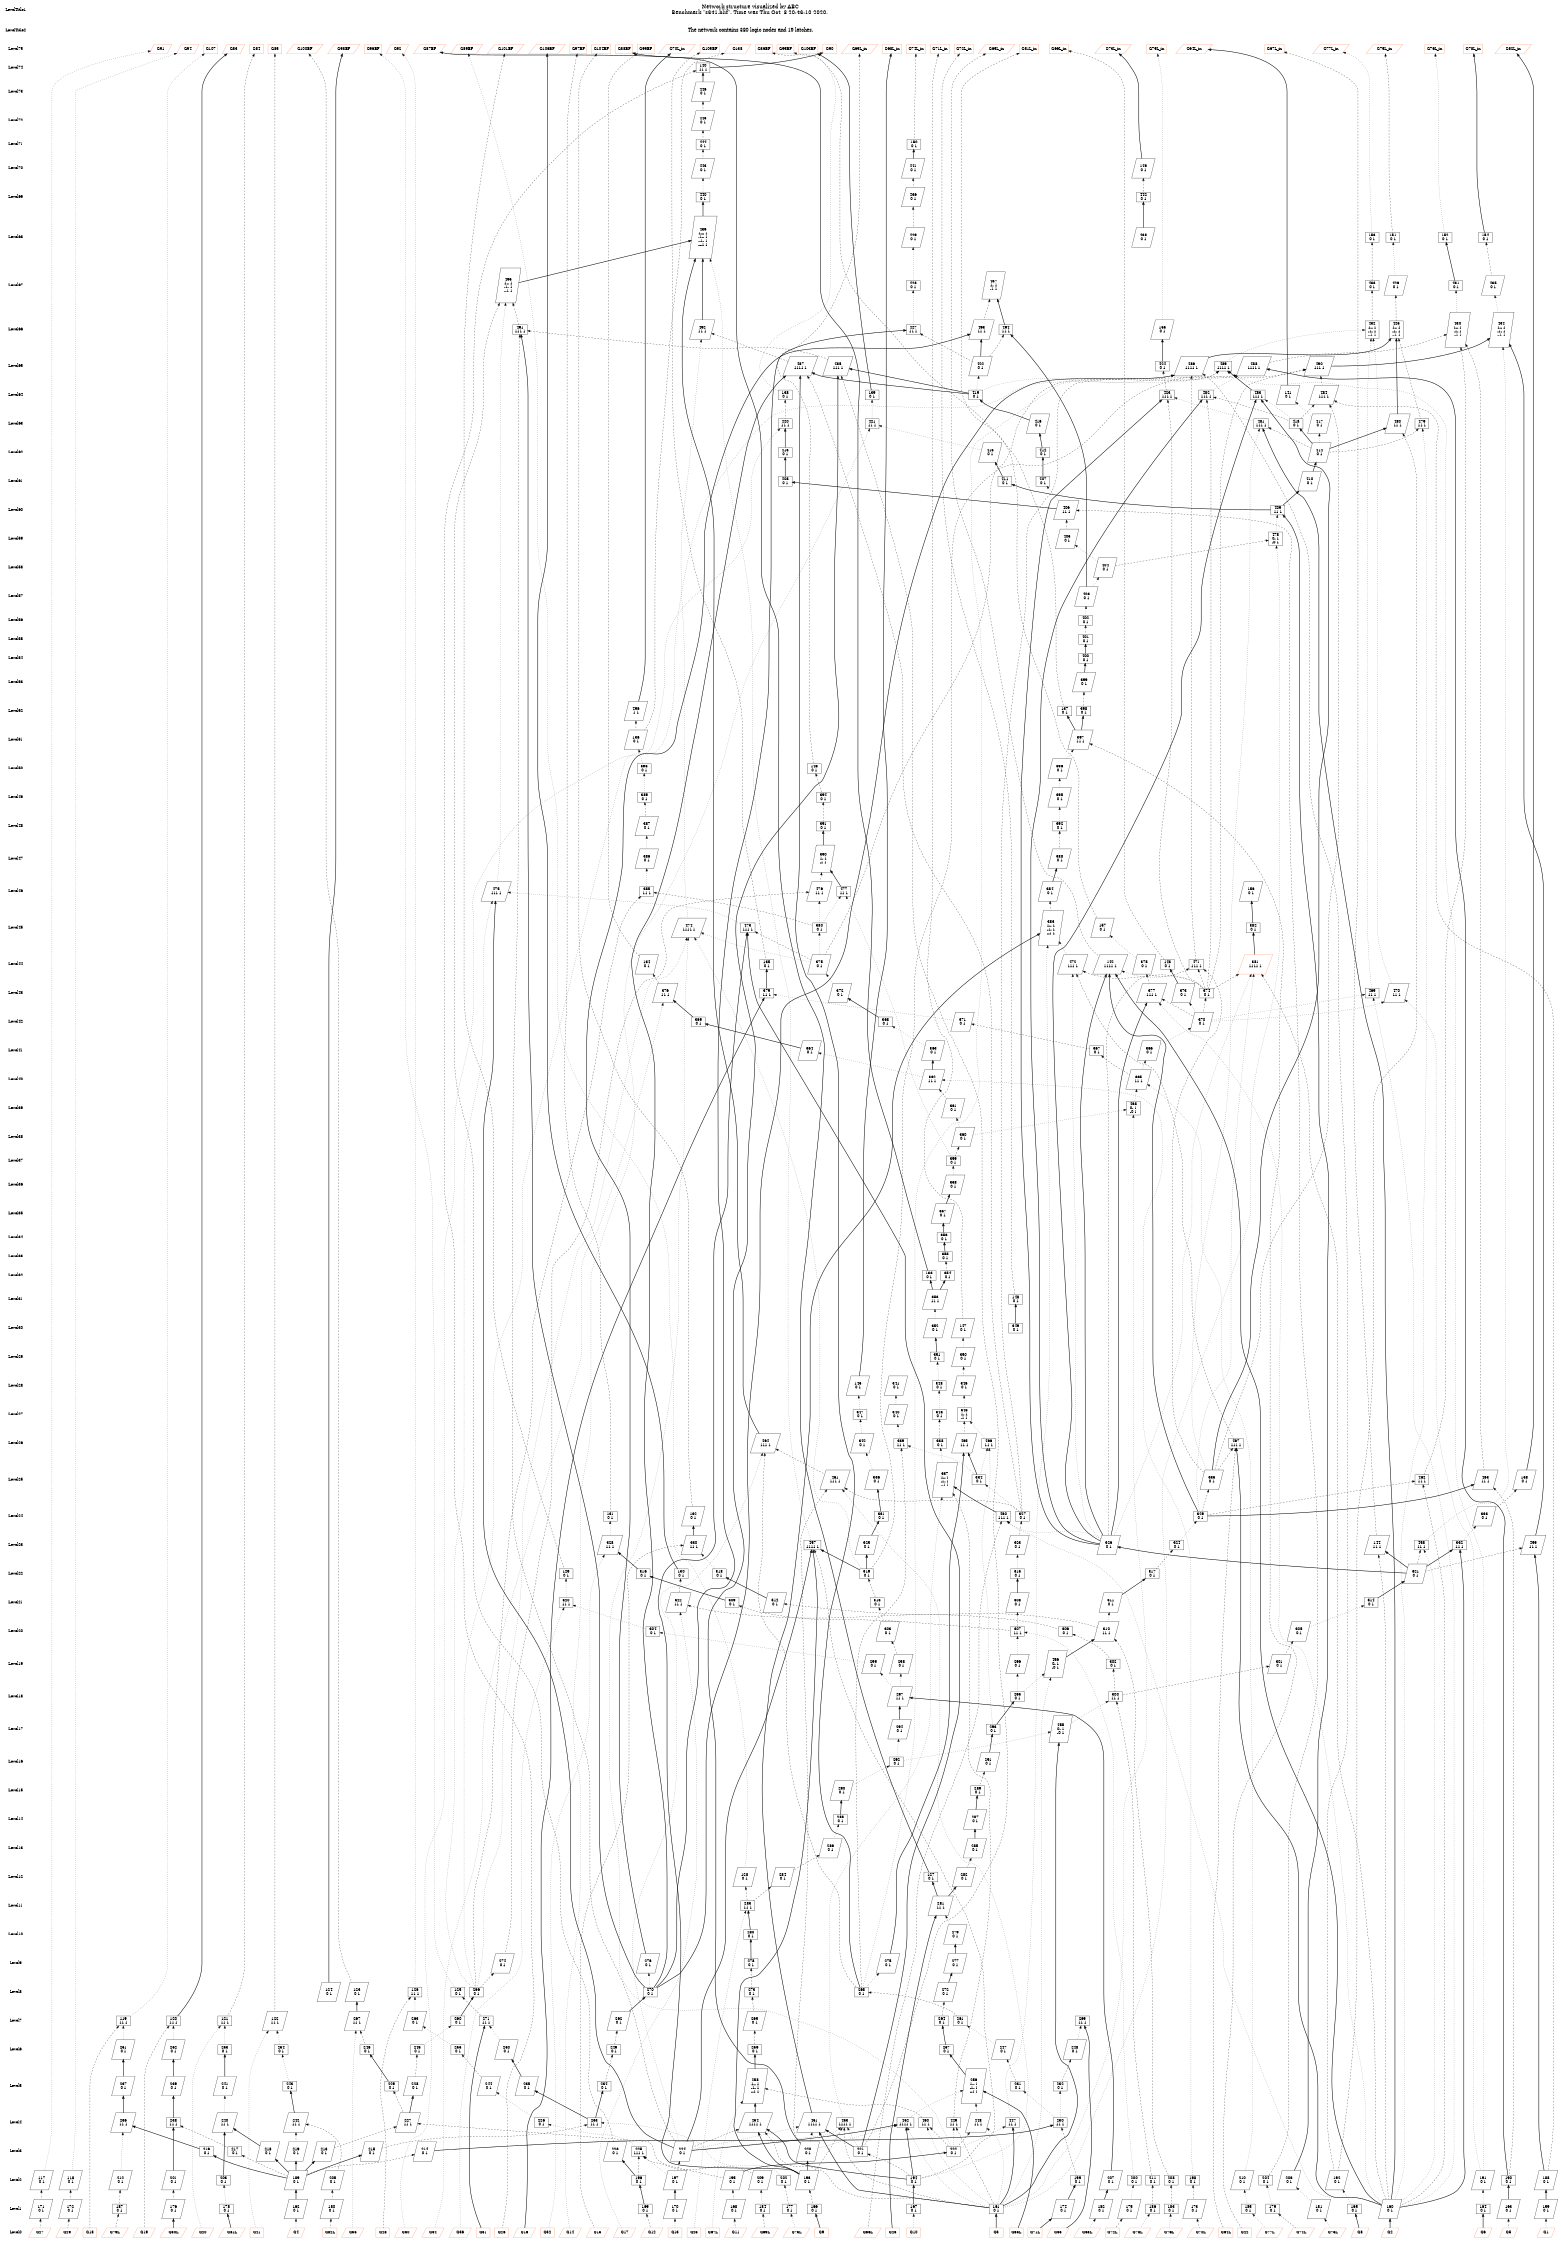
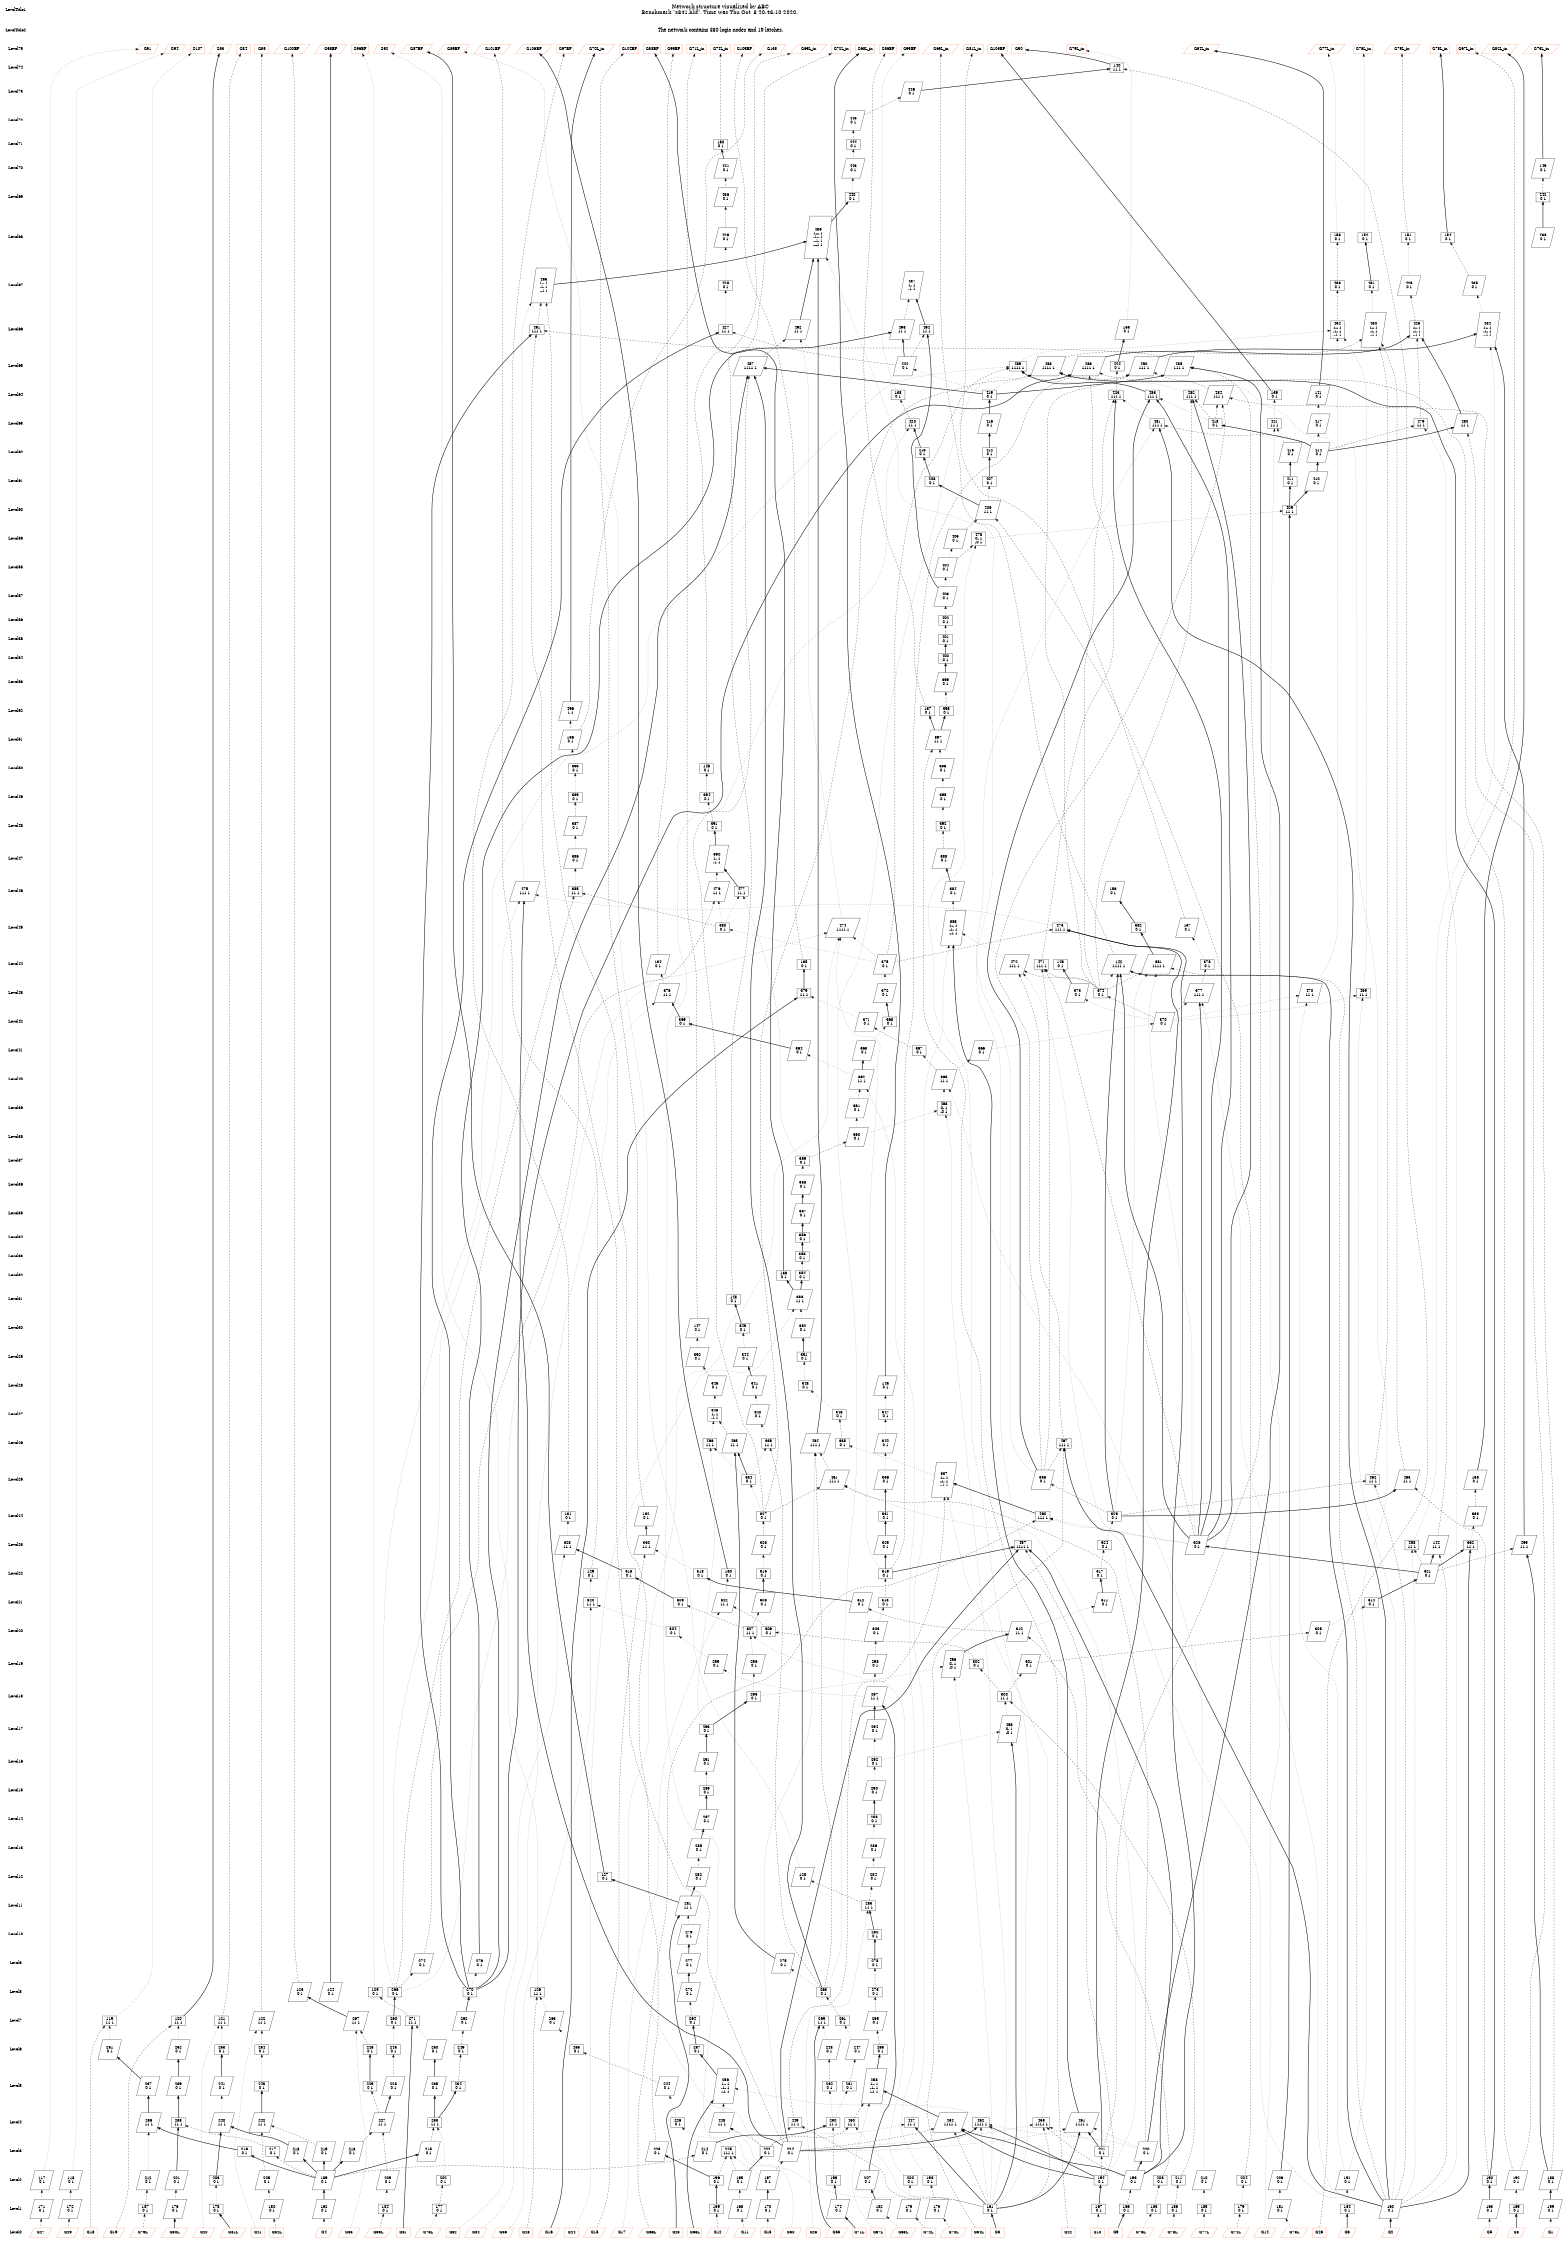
(1059, 49) -> none
(1144, 964) -> (1207, 964)
(1255, 964) -> (1159, 964)
none -> (745, 1357)
none -> (572, 2233)
